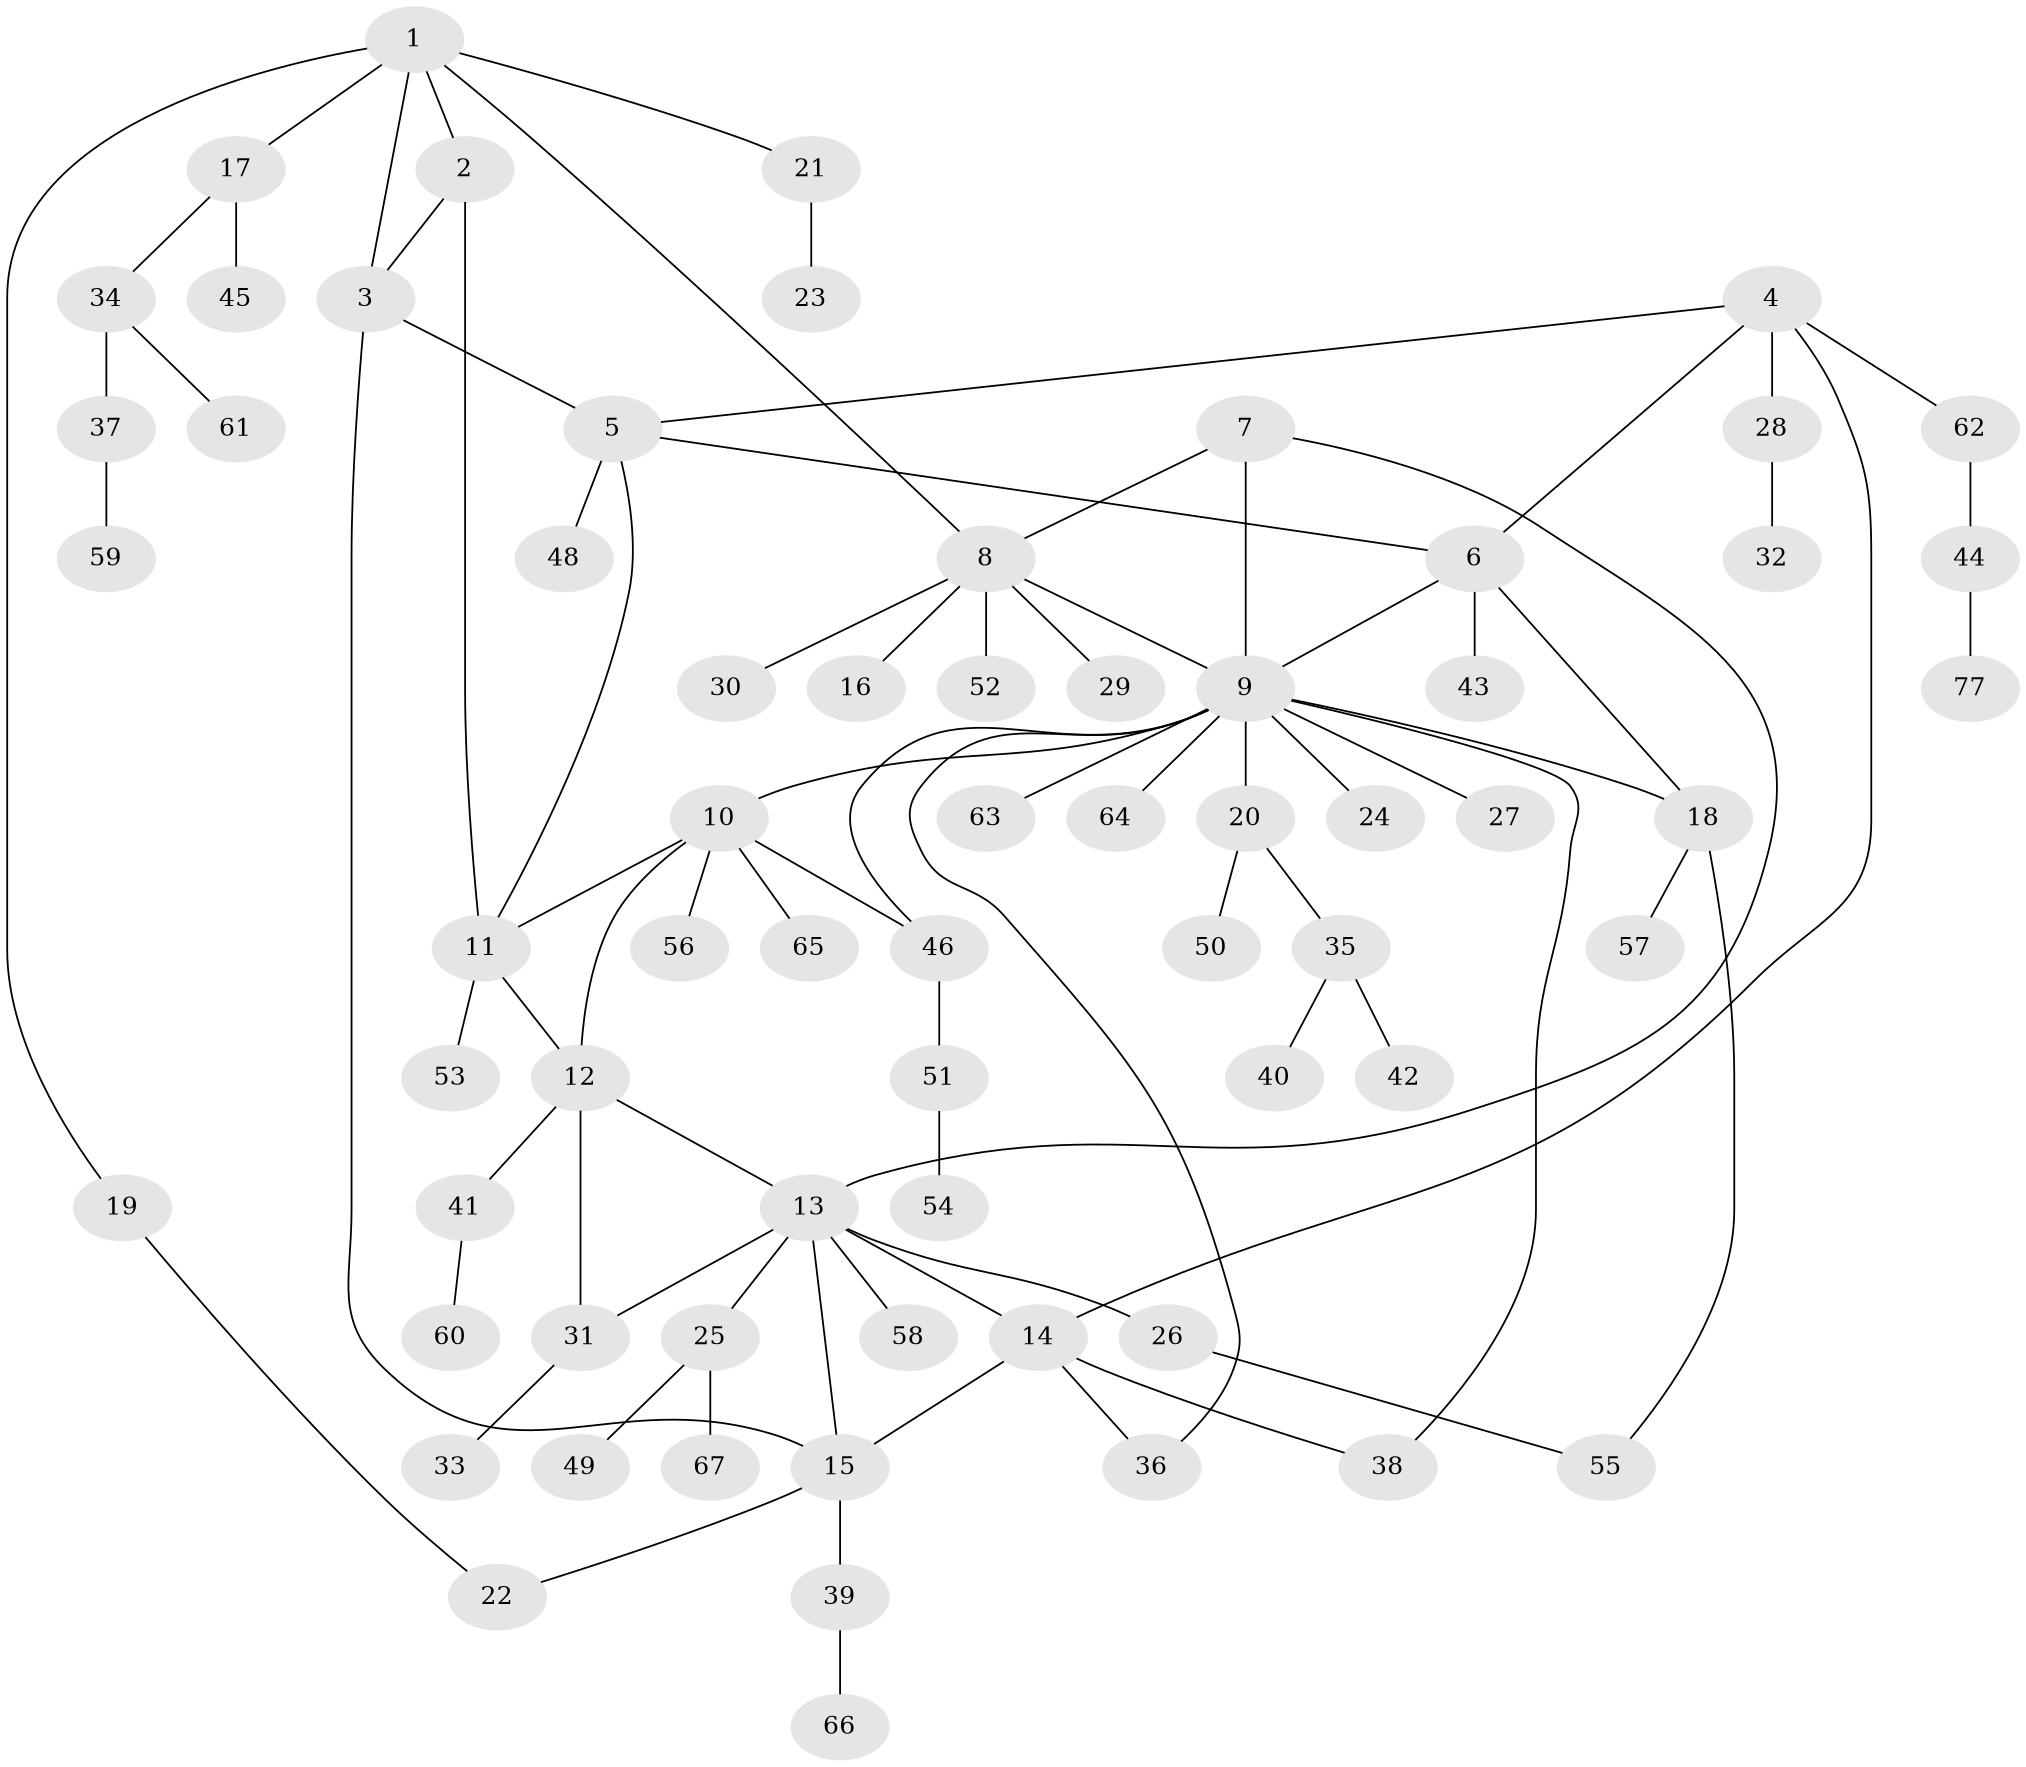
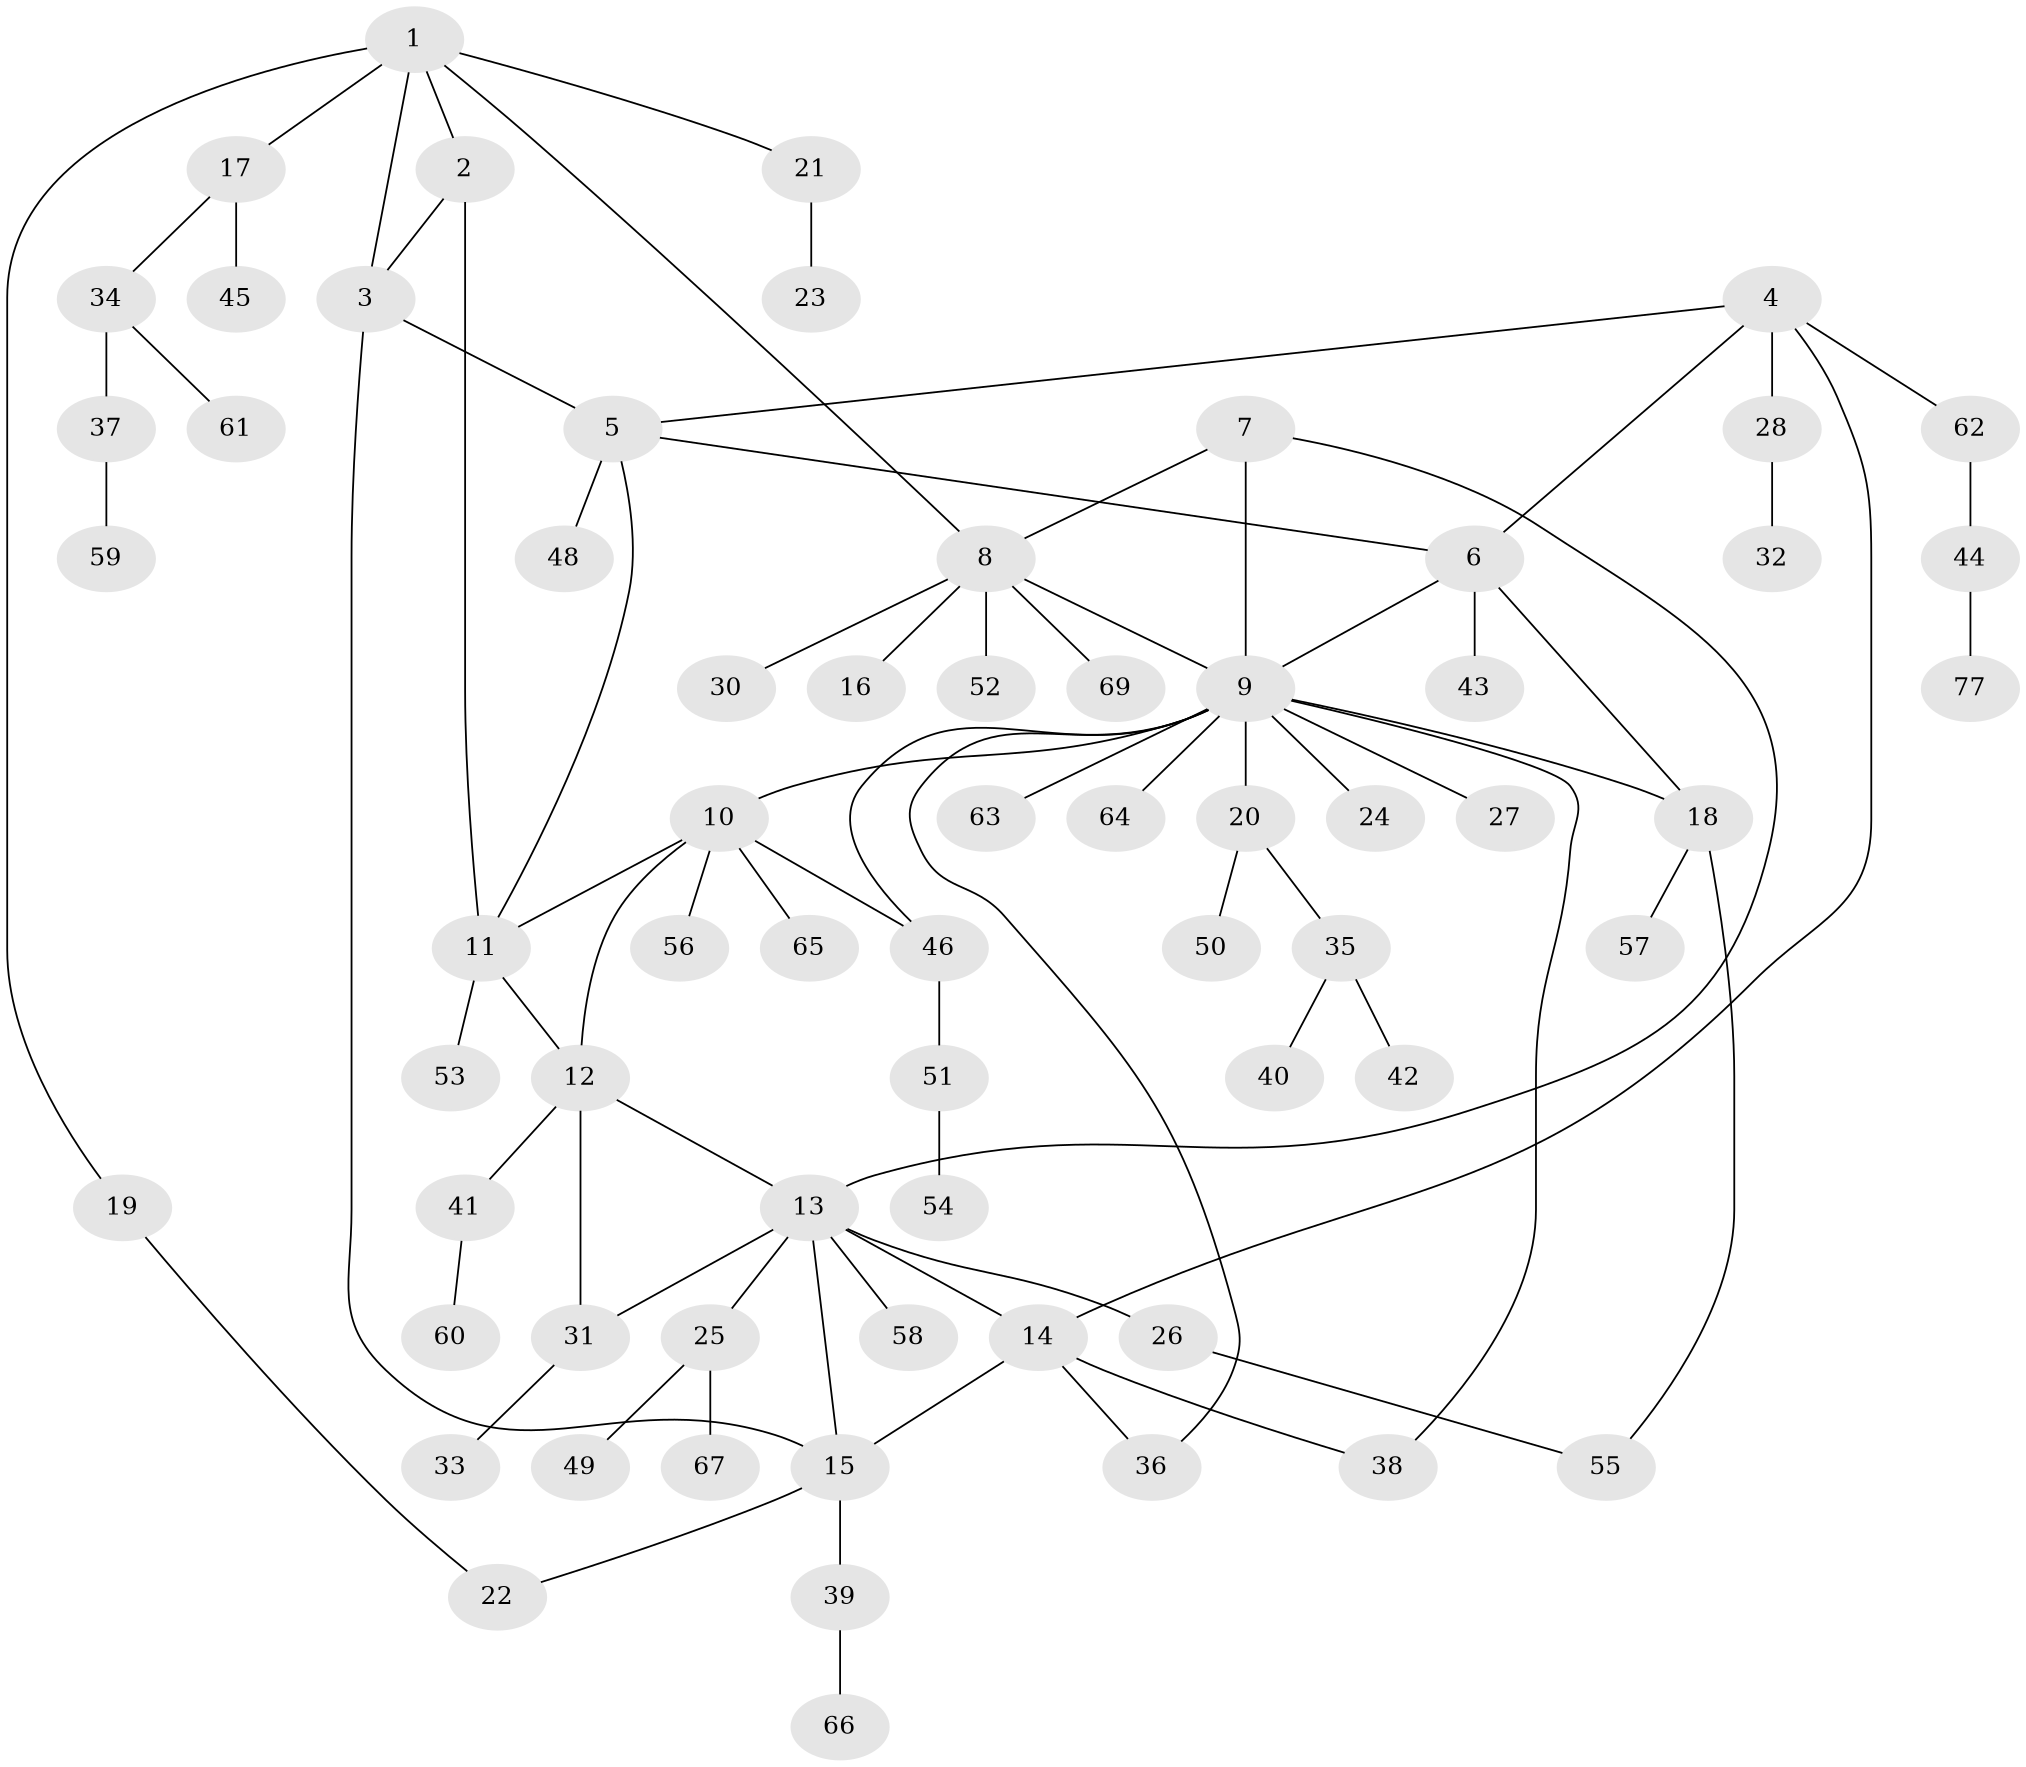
(1116, 689) -> (1116, 689)
